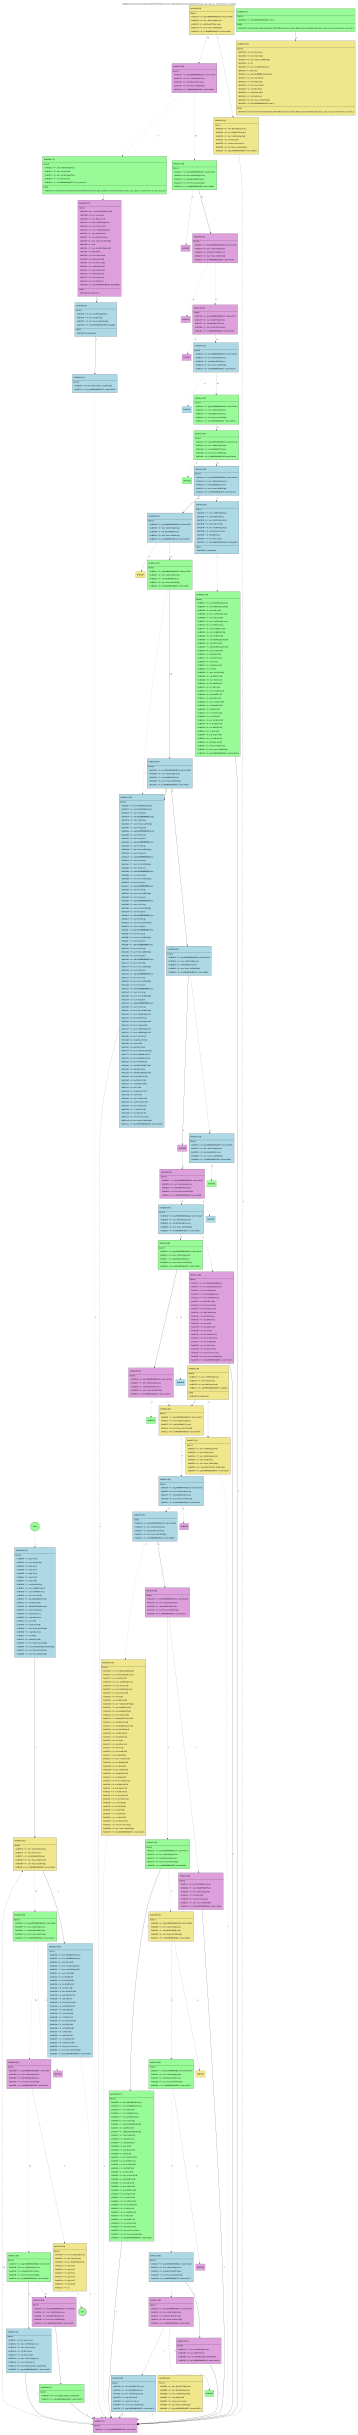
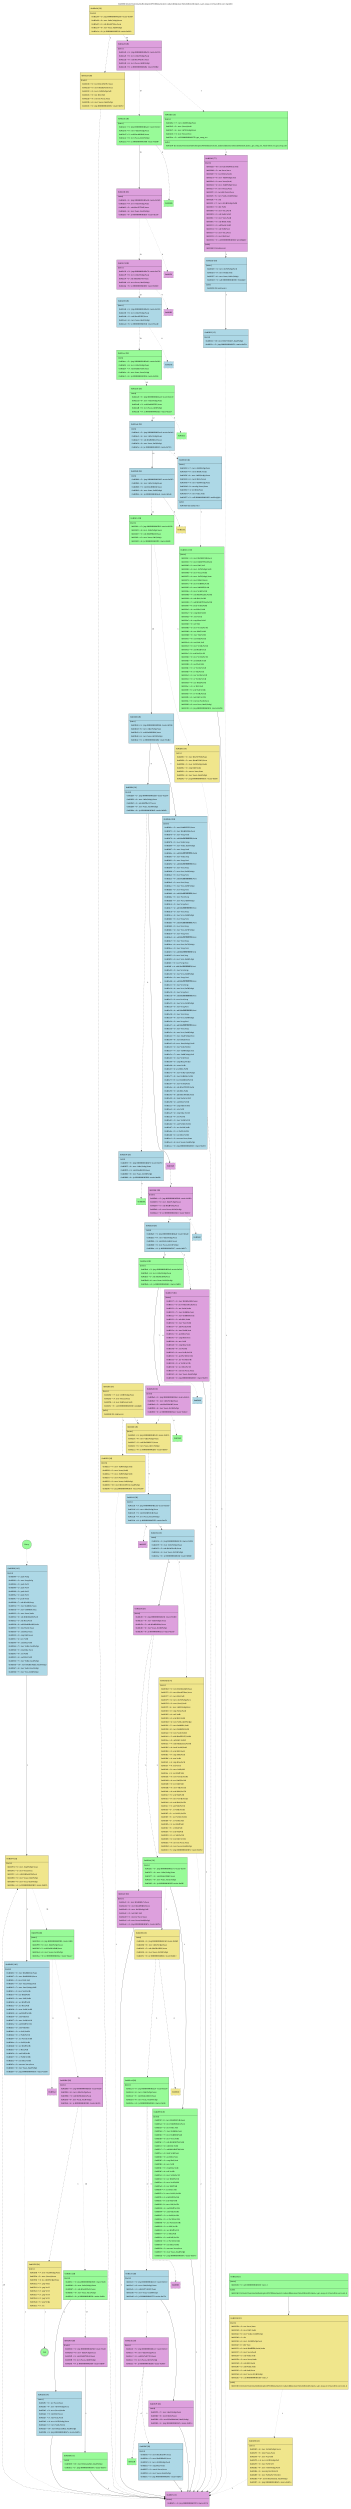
(186, 248) -> (169, 203)
(152, 691) -> (164, 646)
none -> (270, 2462)
